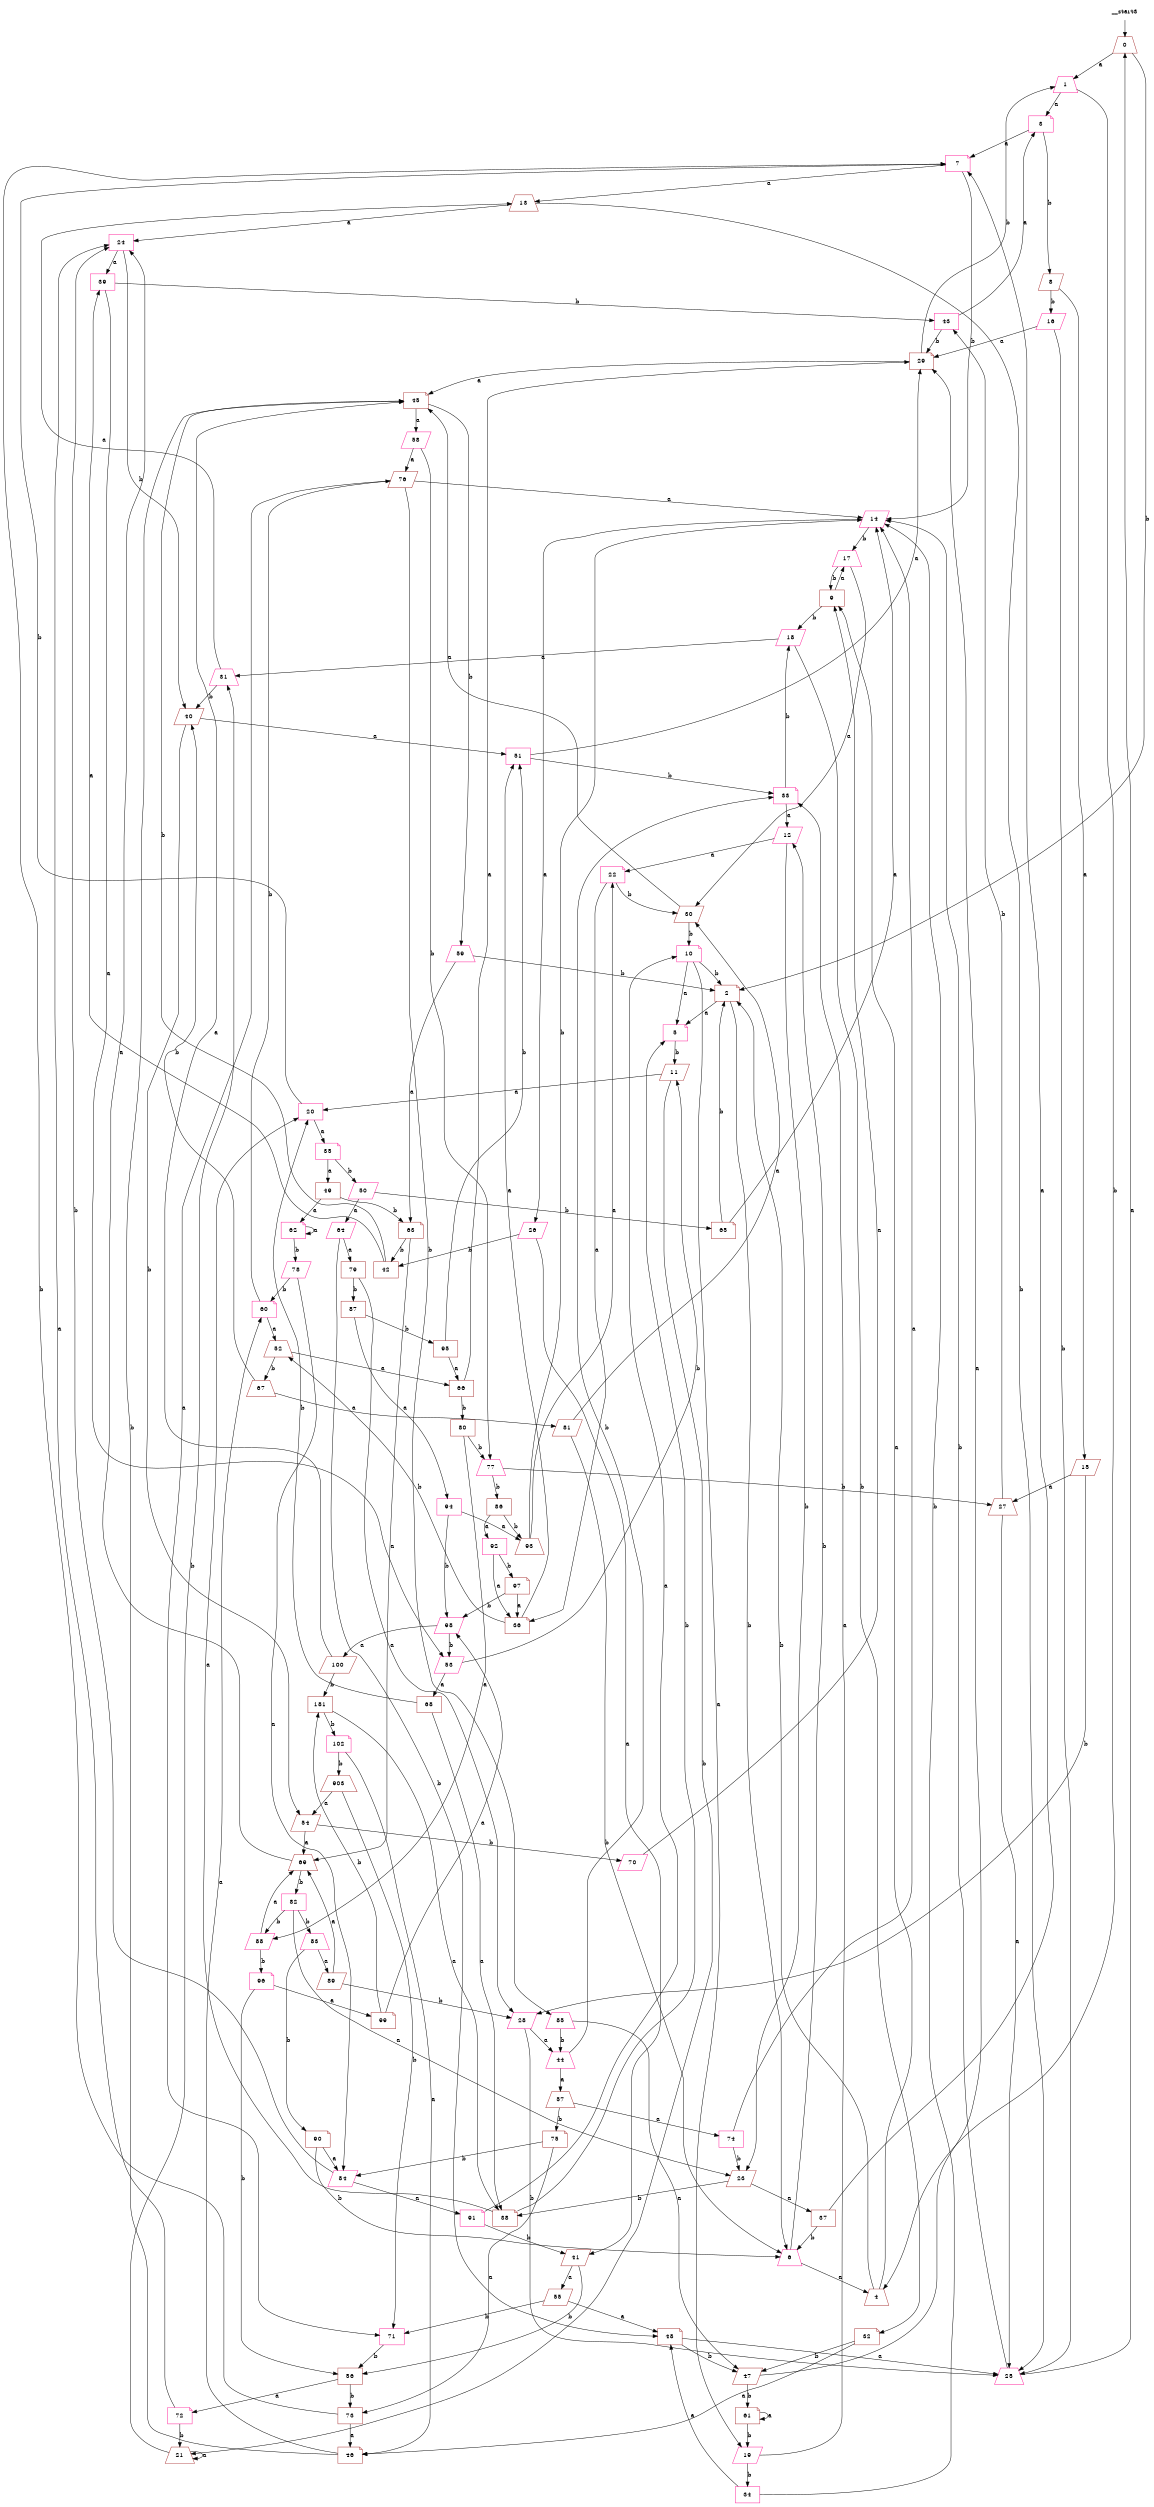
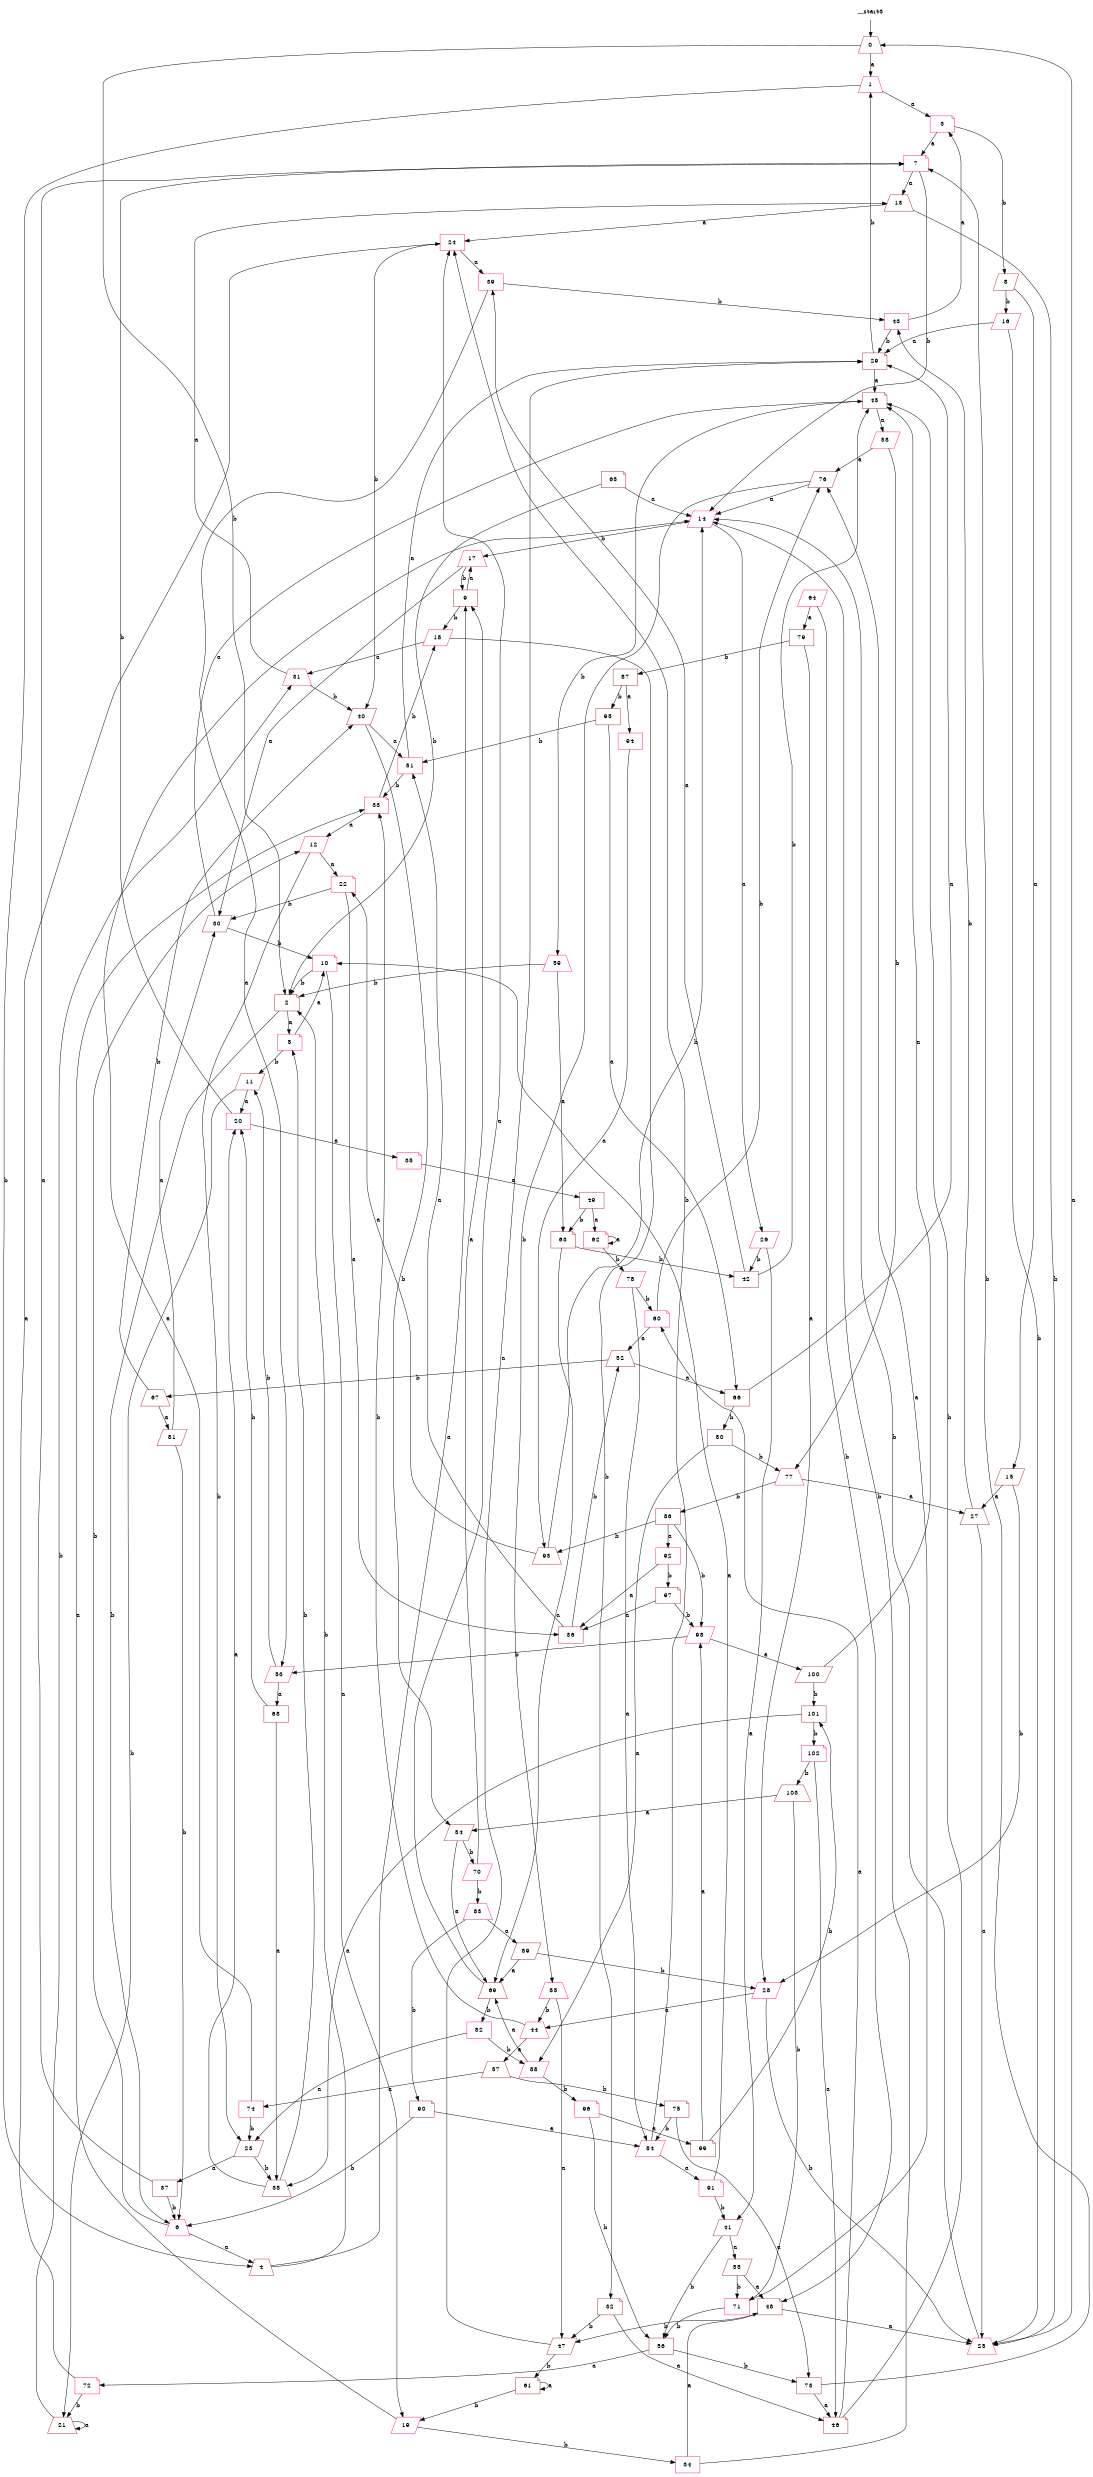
(683, 991) -> (311, 1006)
(363, 1191) -> none
(182, 1417) -> (917, 1430)
(844, 1487) -> (911, 1497)
(445, 1564) -> (699, 1570)
(320, 1704) -> (814, 1714)
(339, 1784) -> (793, 1793)
(303, 1920) -> (478, 1890)
(505, 2218) -> (277, 2188)
